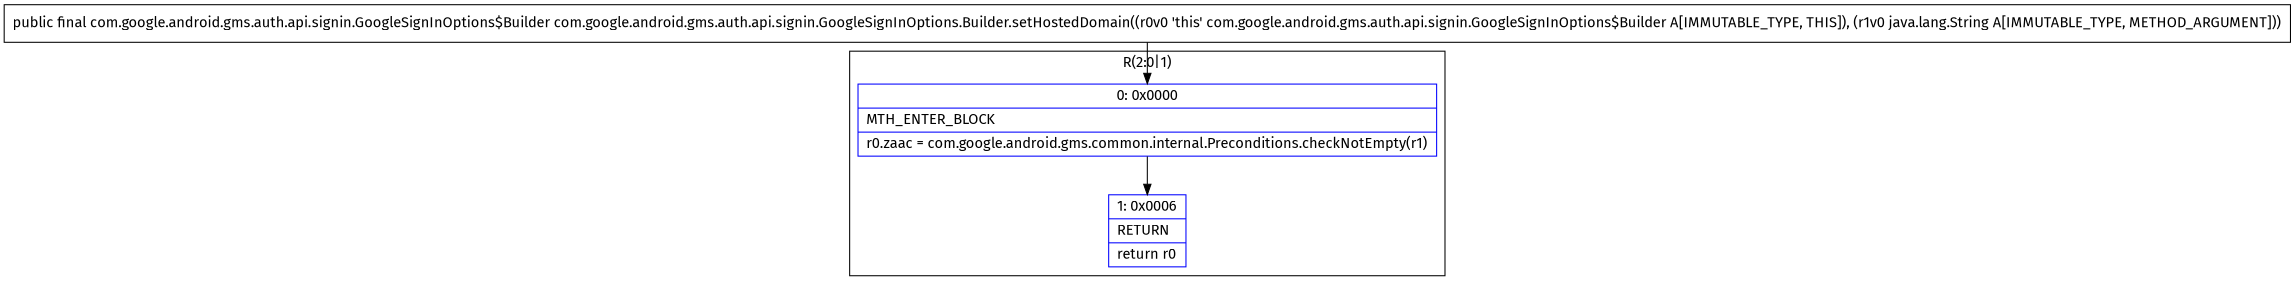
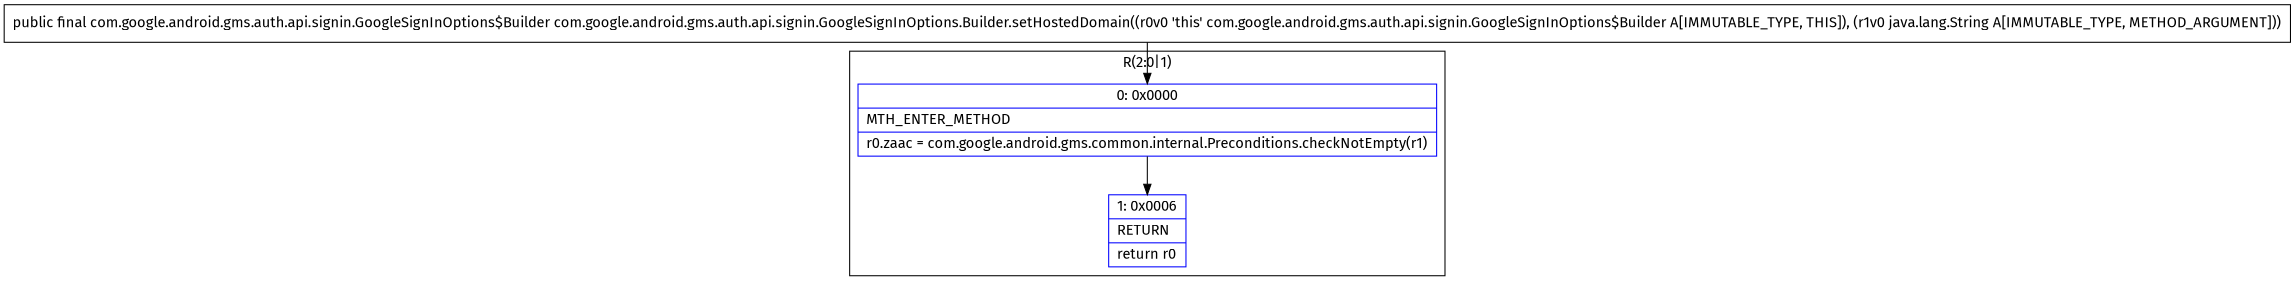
(931, 120) -> (939, 120)
